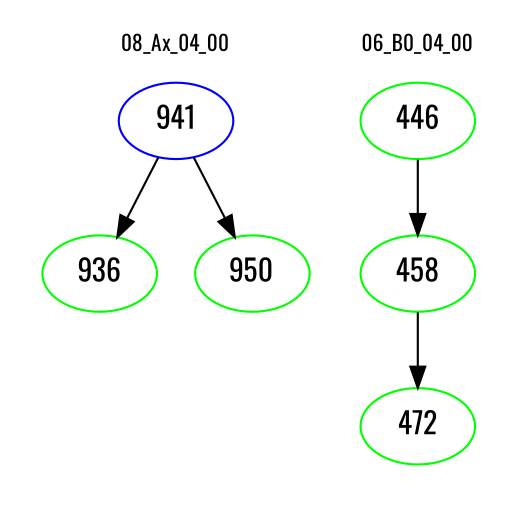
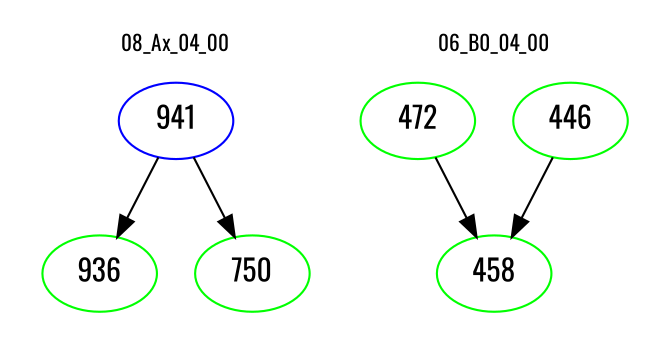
(252, 274) -> (252, 274)
(418, 340) -> (451, 188)
